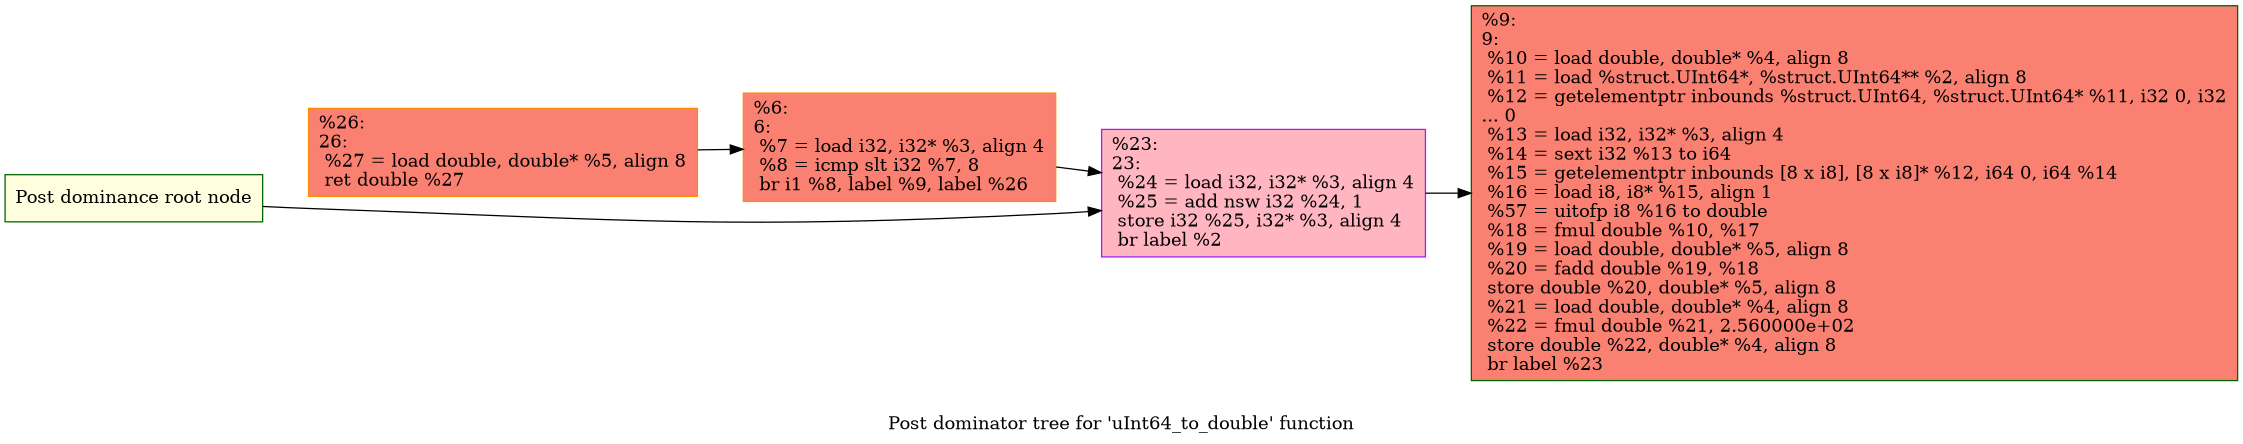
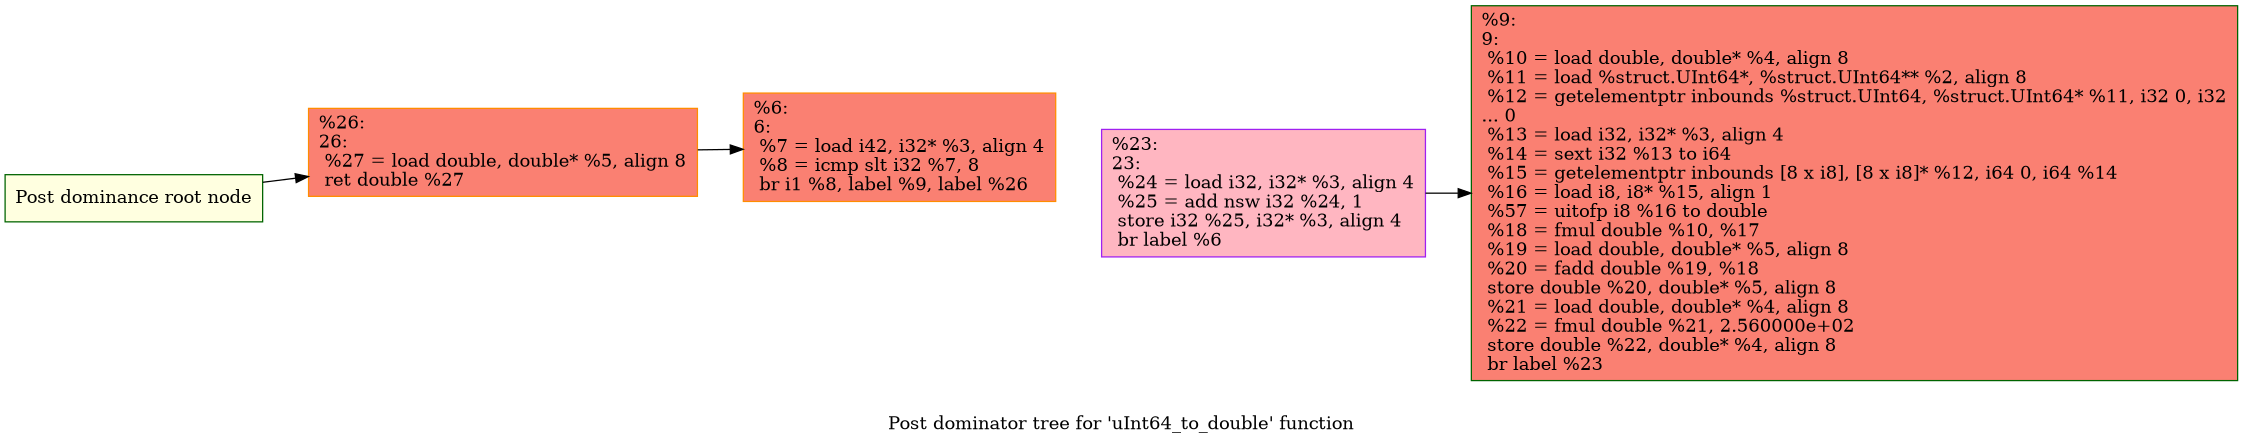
(900, 147) -> (900, 147)
(1072, 169) -> none
(676, 221) -> (279, 180)
(1167, 240) -> (1167, 240)
